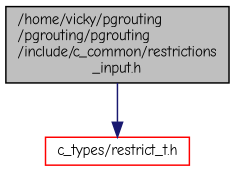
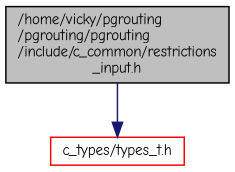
(117, 151) -> (117, 151)
